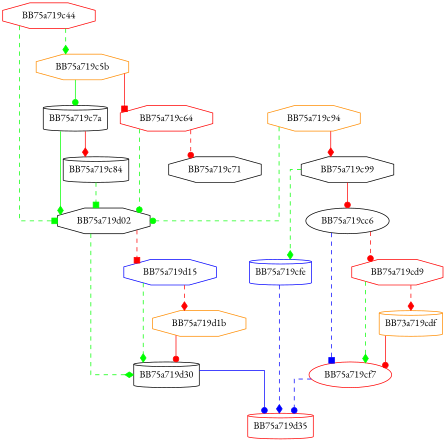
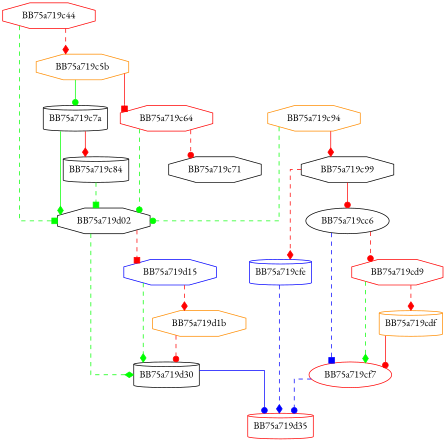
(66, 37) -> (66, 37)
(290, 205) -> (290, 205)
(411, 323) -> (411, 323)
(176, 346) -> (176, 346)
